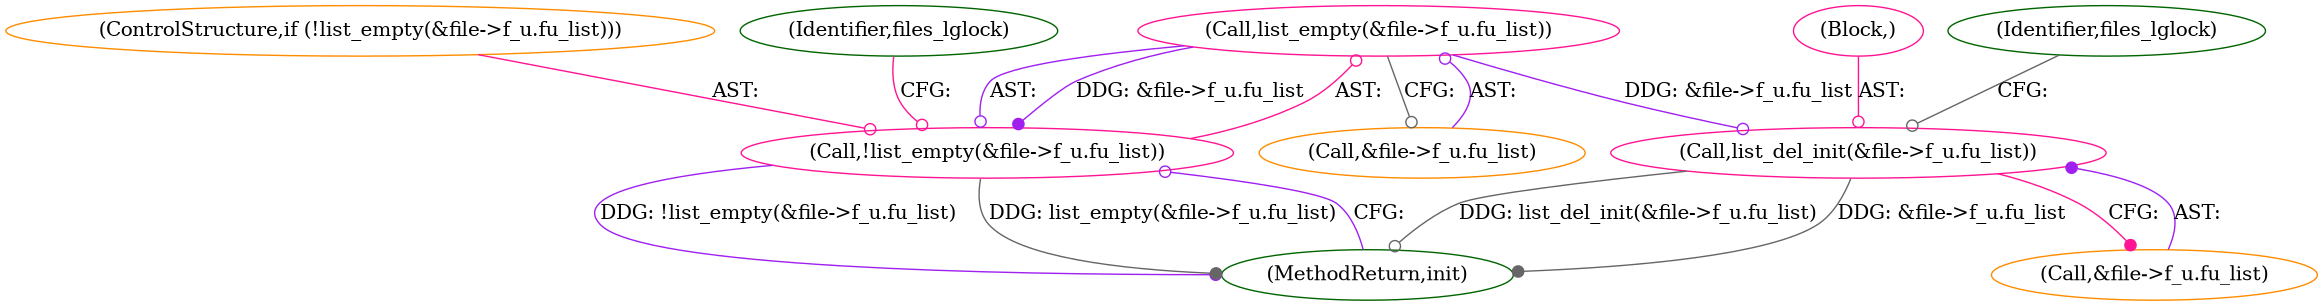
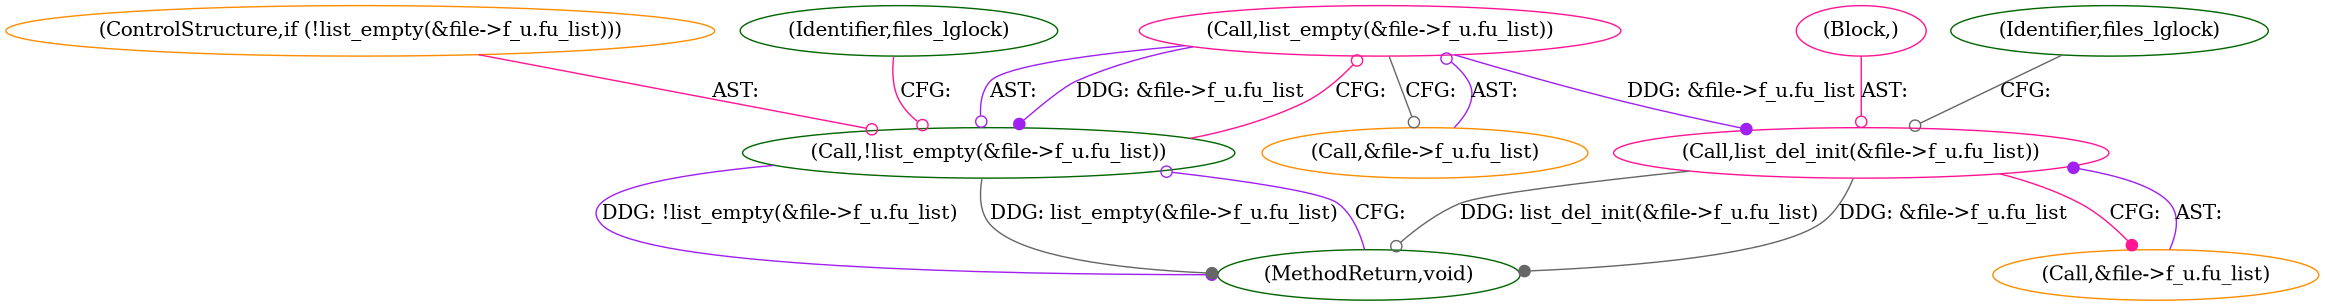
(1362, 92) -> (1364, 92)
(1594, 95) -> (1597, 95)
(987, 153) -> (989, 153)
(1367, 275) -> (1369, 275)
